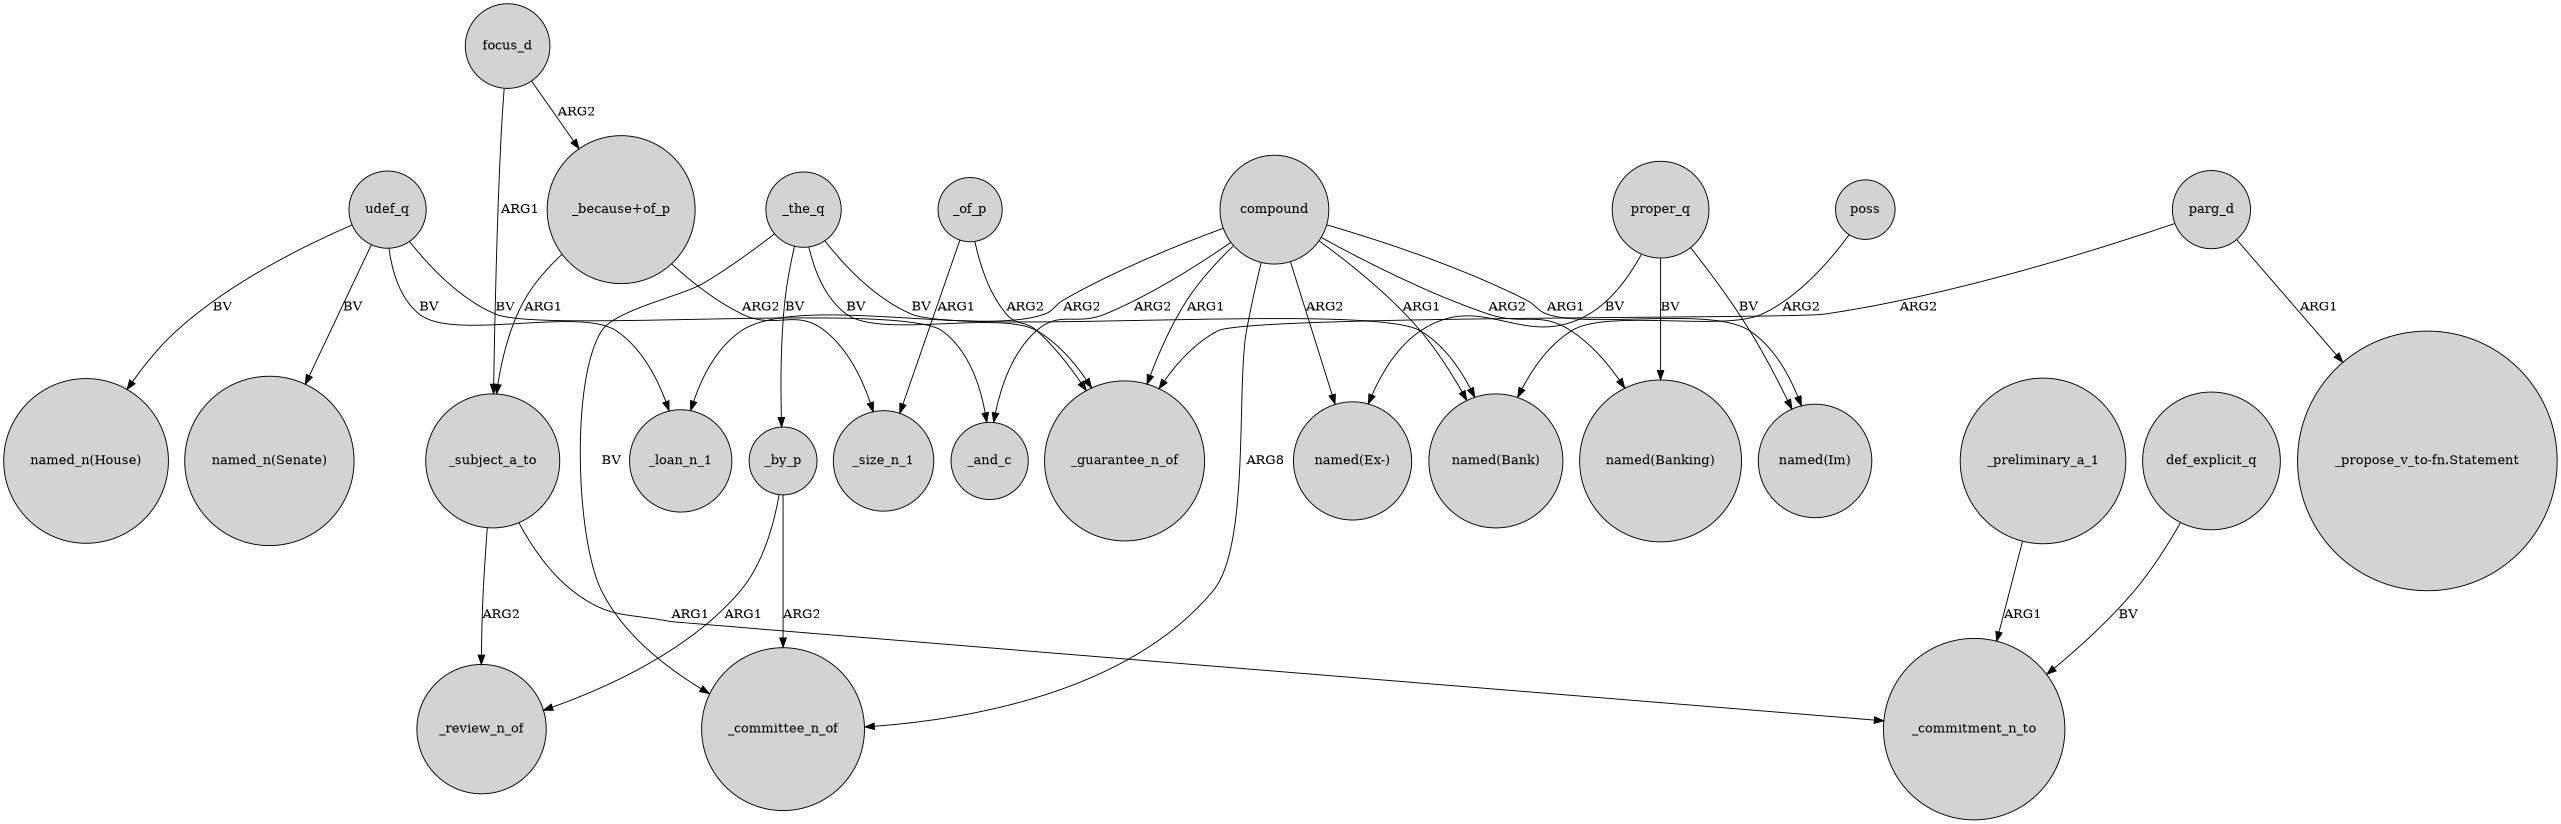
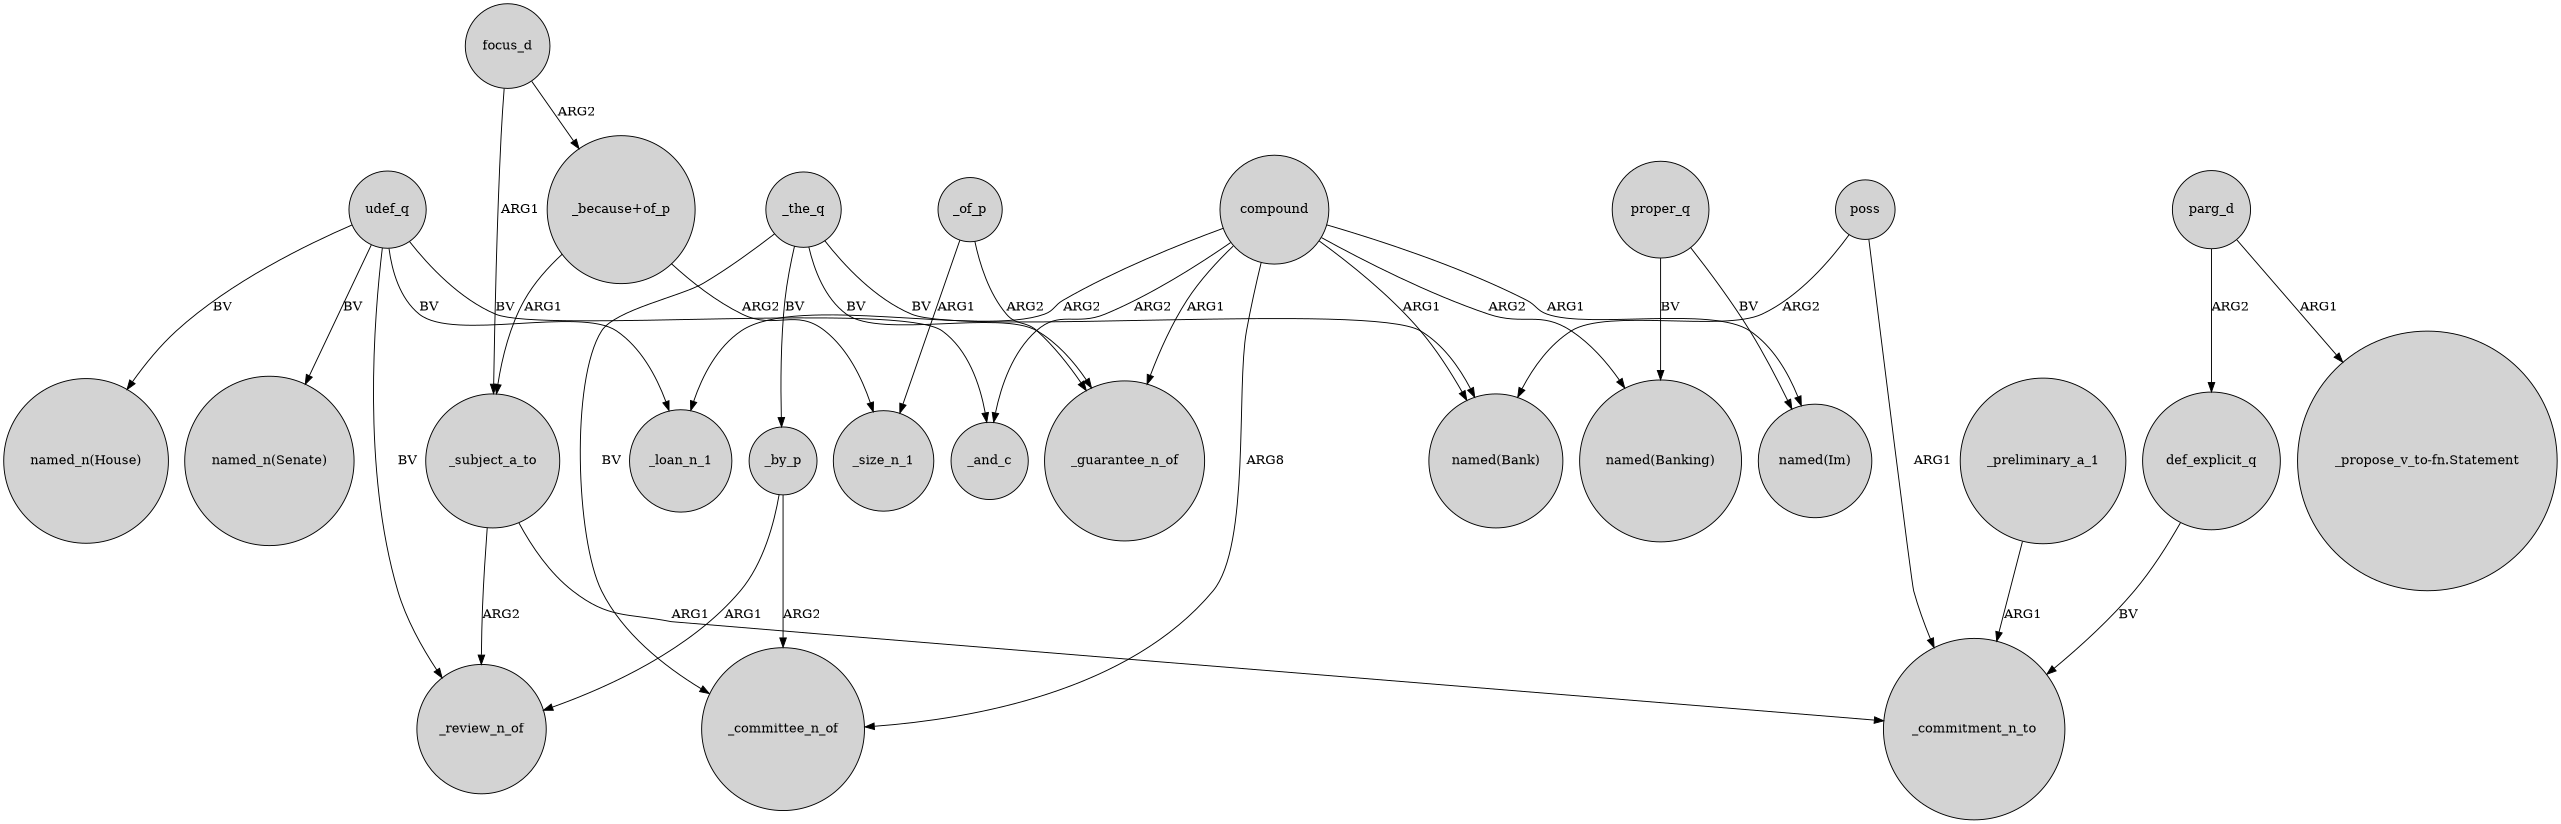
(1795, 315) -> (2211, 316)
none -> (1894, 440)
(1353, 461) -> none
none -> (376, 465)
